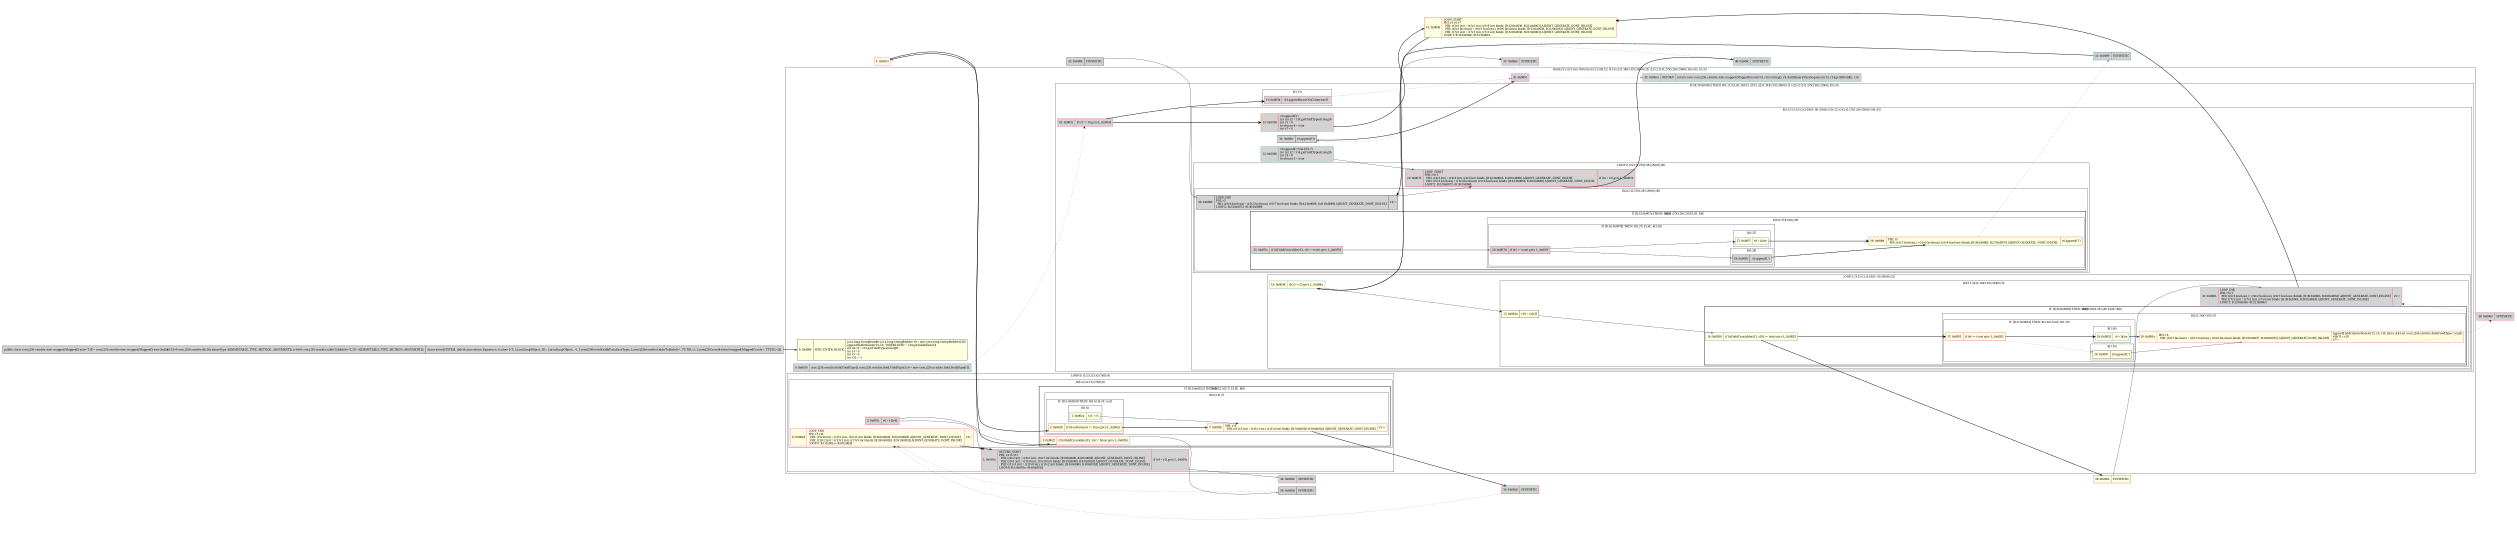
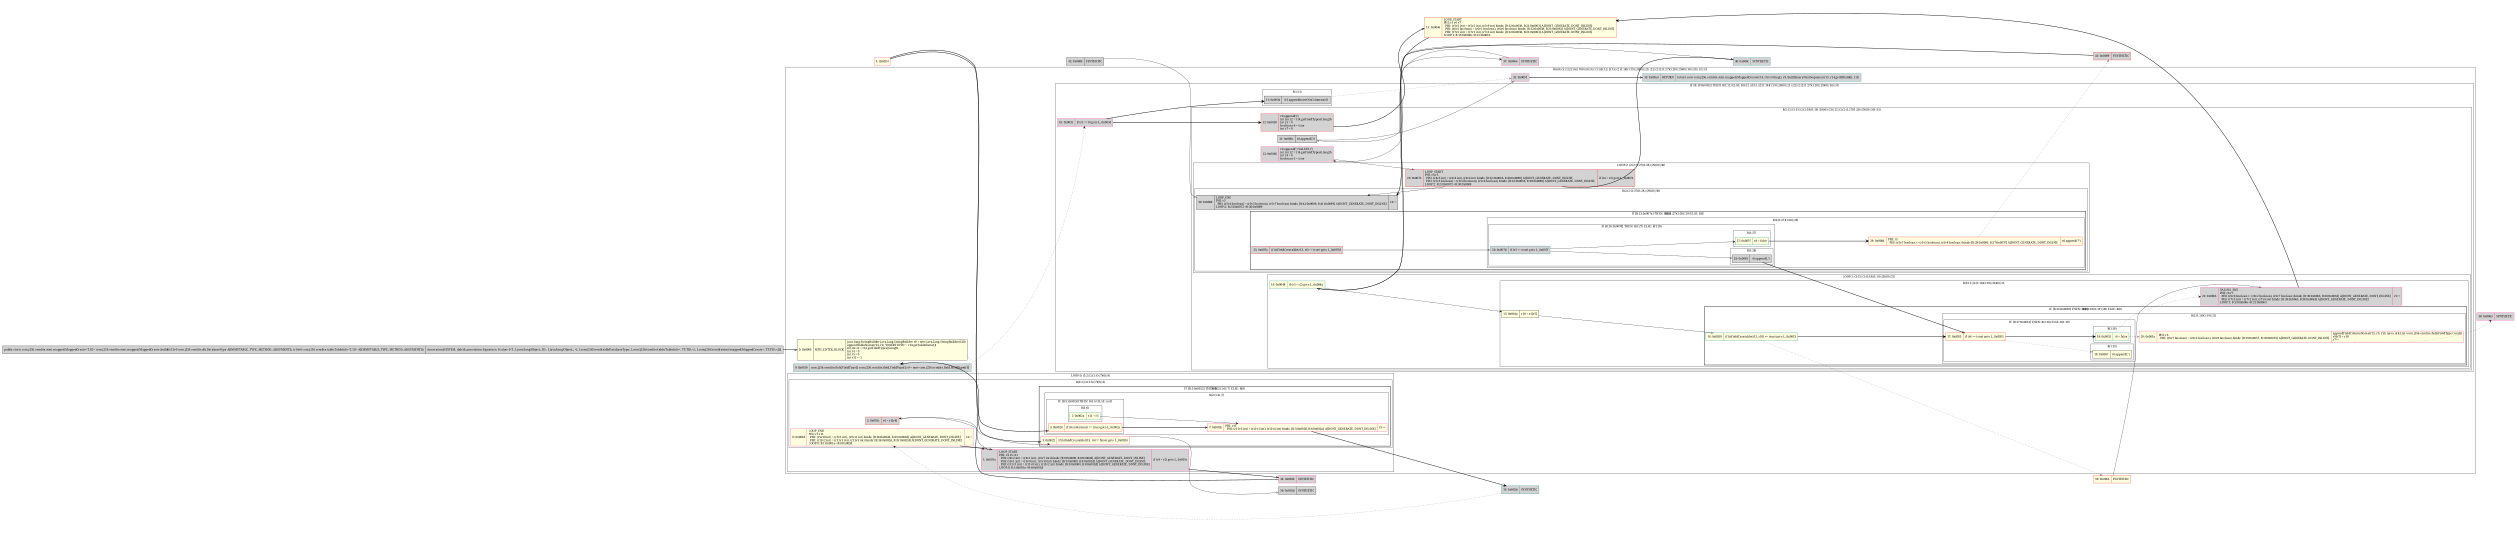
(1526, 46) -> (1526, 46)
(2112, 56) -> (2112, 56)
none -> (1416, 59)
(1585, 78) -> (1585, 78)
(1297, 100) -> (1297, 100)
(1419, 127) -> (1419, 127)
(1297, 154) -> (1297, 154)
(1434, 192) -> (1407, 191)
(978, 248) -> (978, 234)
(1520, 250) -> (1520, 250)
(1847, 251) -> (1863, 297)
(2228, 290) -> (2229, 290)
(2442, 308) -> (2149, 309)
(2133, 337) -> (2133, 337)
(2186, 347) -> none
(1931, 408) -> (1931, 408)
(948, 422) -> (953, 419)
(1010, 452) -> (1008, 452)
(1408, 458) -> (1408, 458)
(1250, 475) -> (1250, 475)
none -> (1044, 479)
(1085, 490) -> none
(1520, 490) -> (1520, 490)
